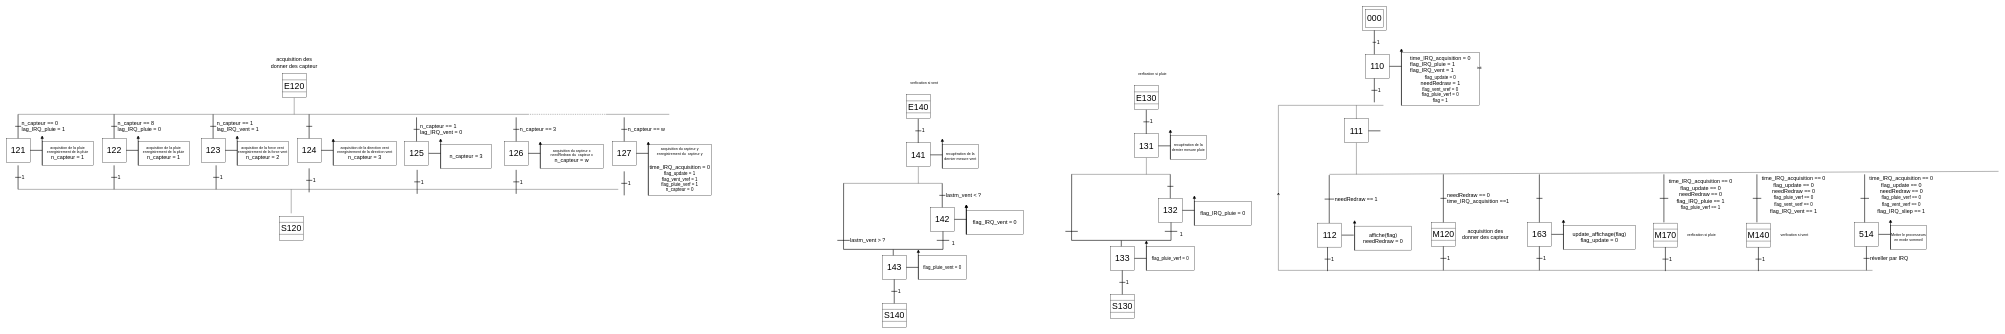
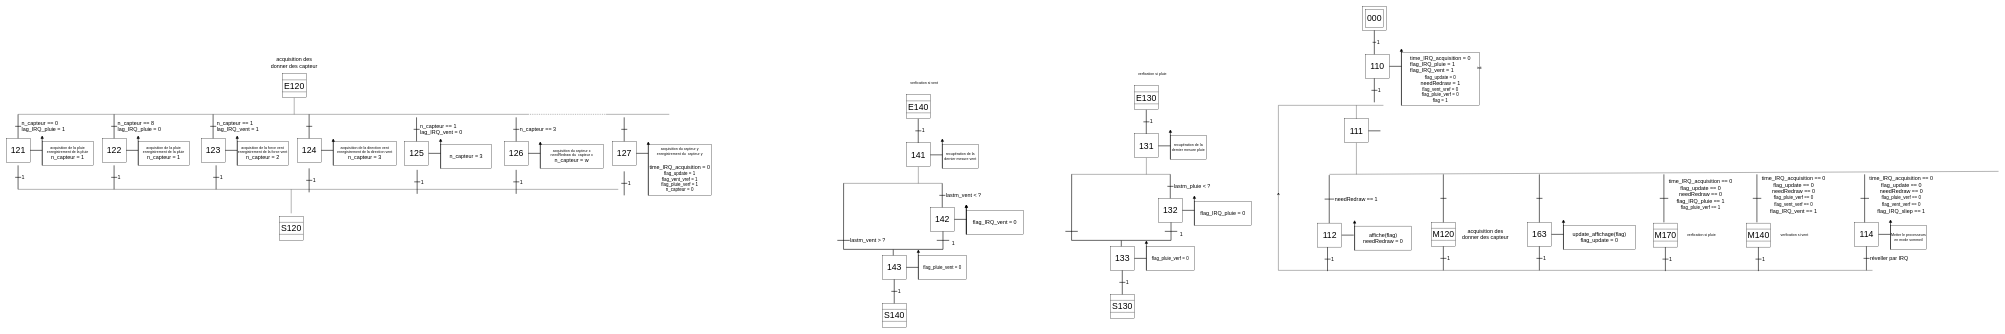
(659, 129) -> none
none -> (1194, 186)
(1484, 198) -> none
(1866, 234) -> (1866, 234)
